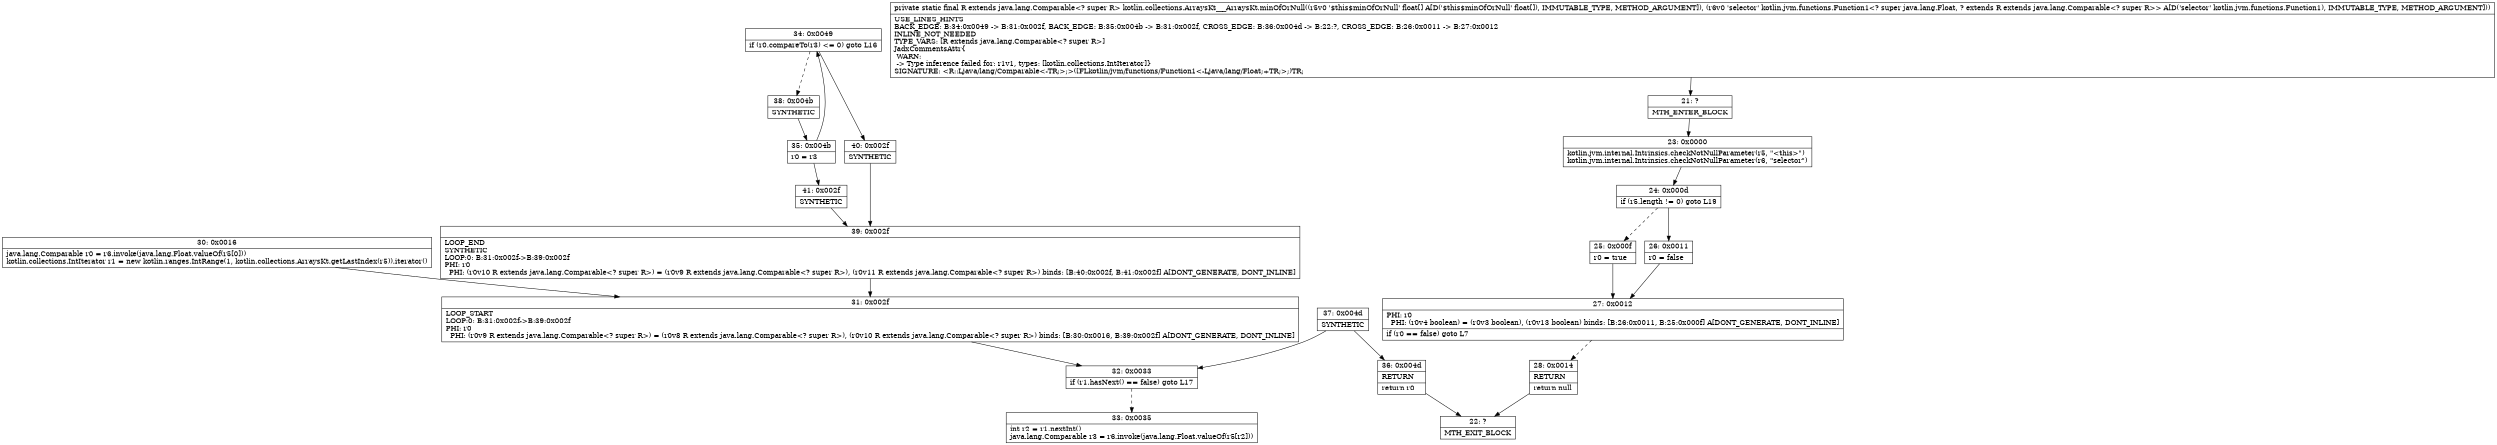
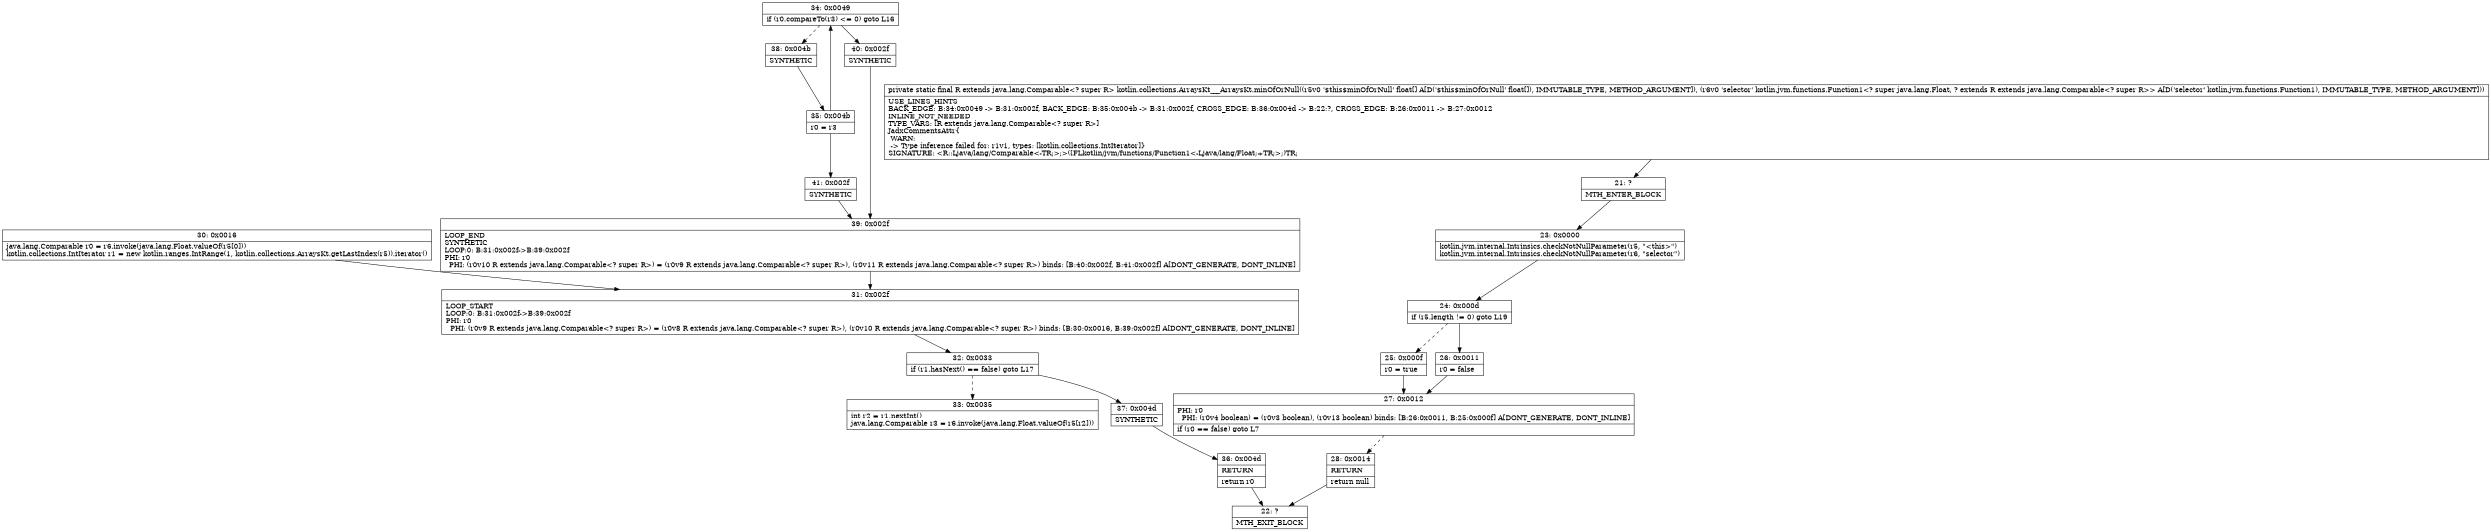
(1266, 354) -> (1078, 385)
